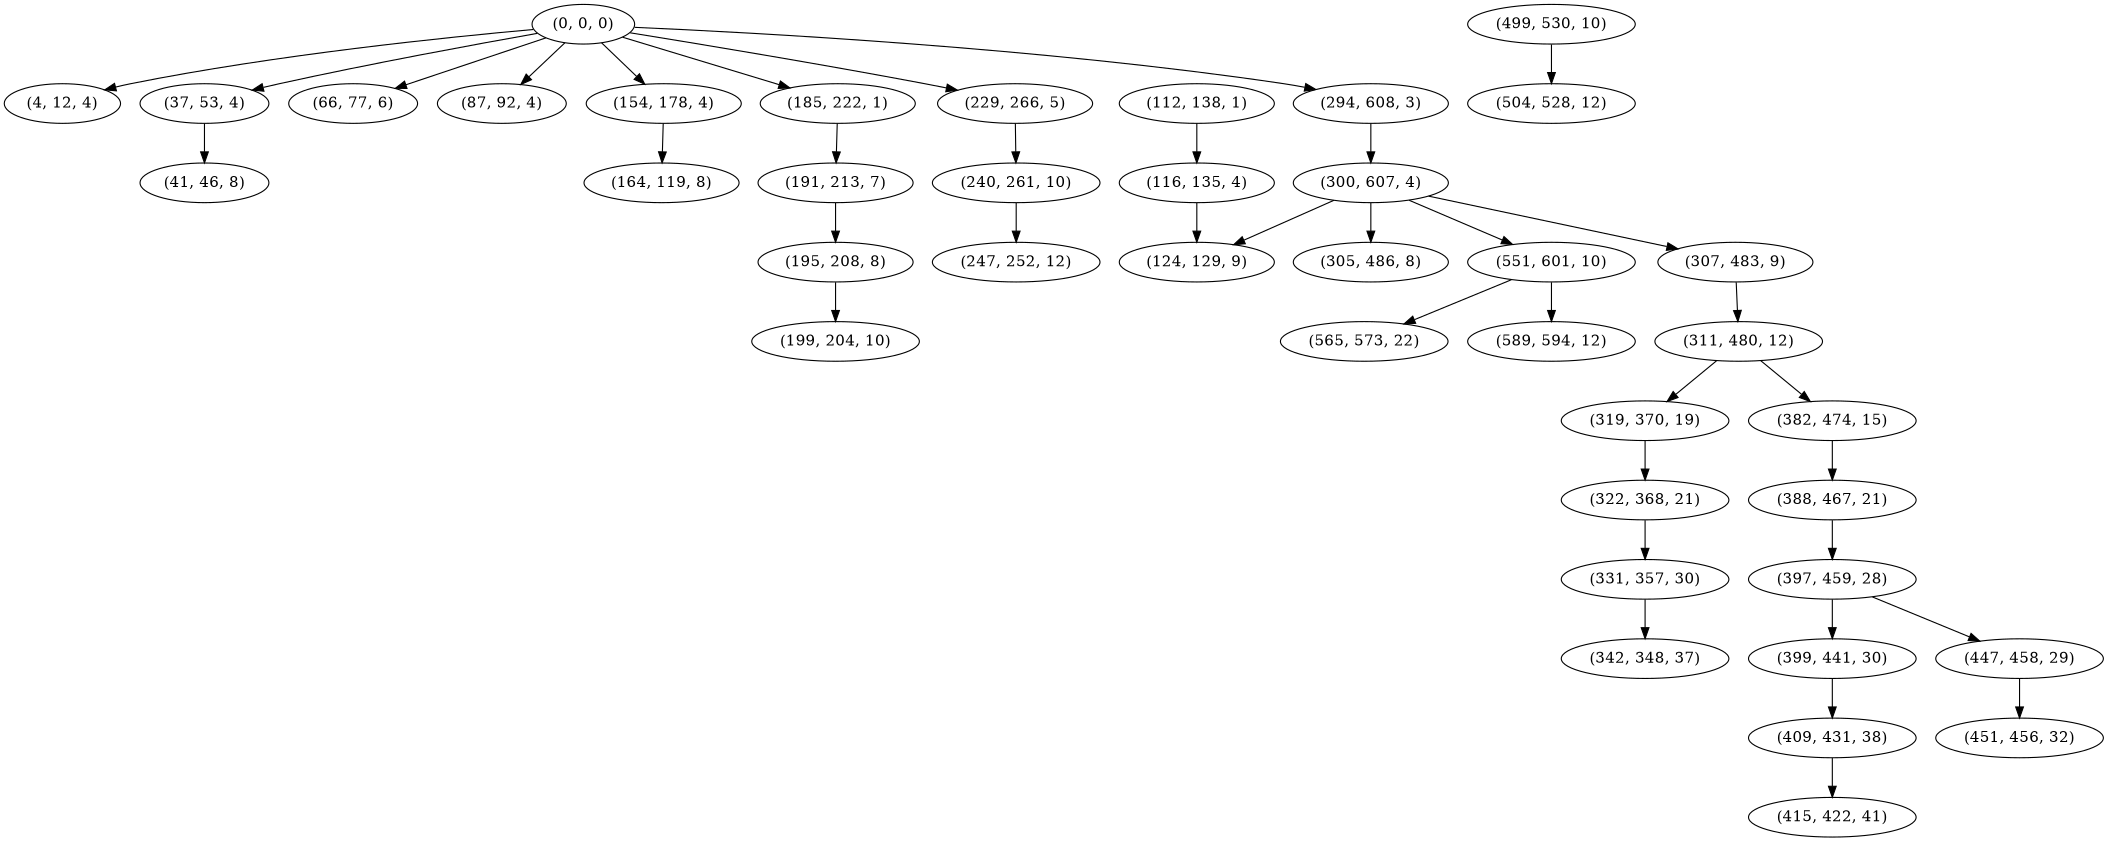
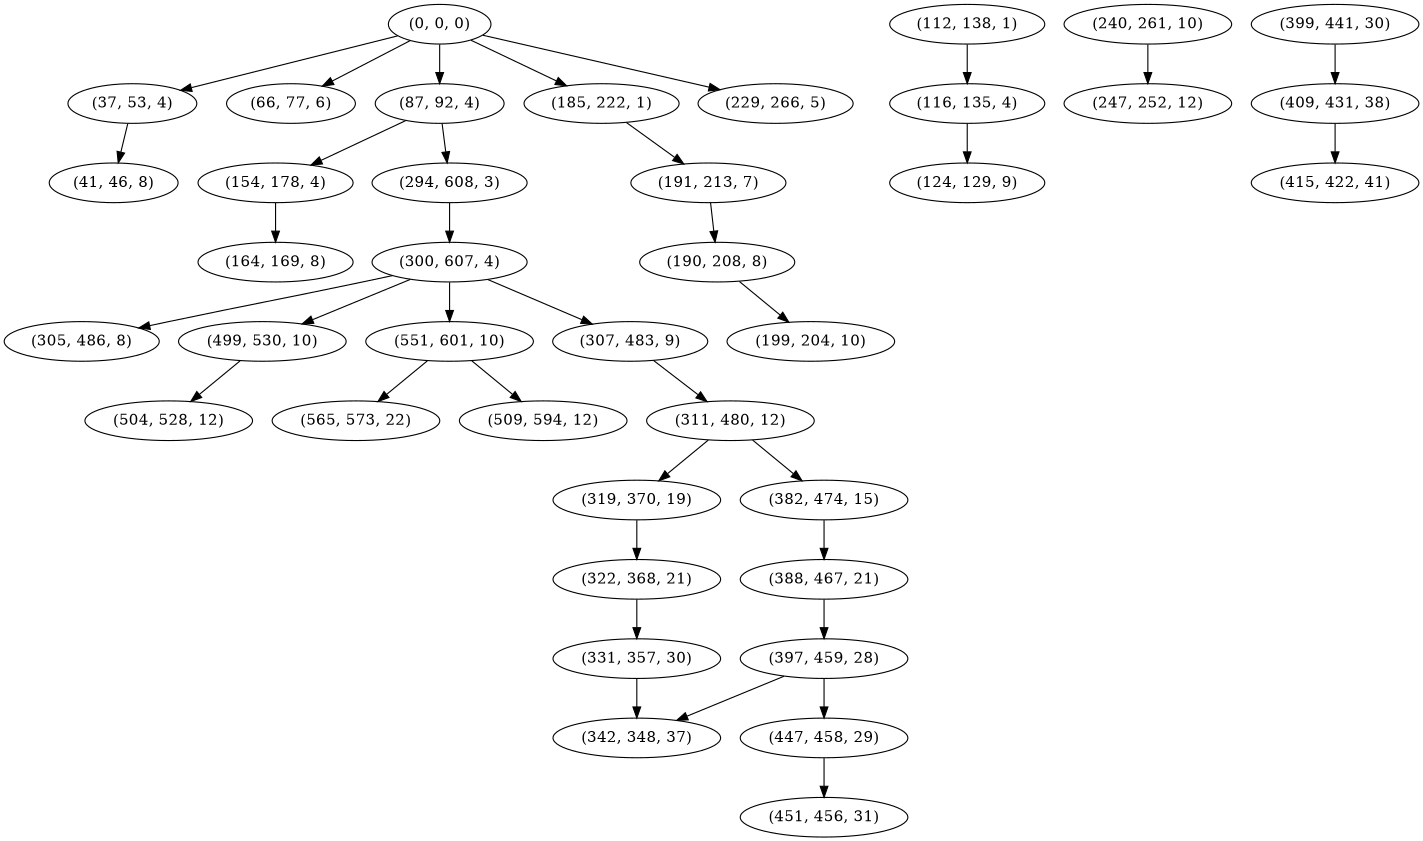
(970, 49) -> (444, 138)
(619, 60) -> (363, 140)
(62, 104) -> none
(1016, 138) -> none
(662, 183) -> (276, 262)
(1289, 220) -> (362, 299)
(836, 262) -> (717, 262)
(1551, 341) -> (543, 421)
(1832, 614) -> (735, 696)
(2020, 738) -> (824, 817)
